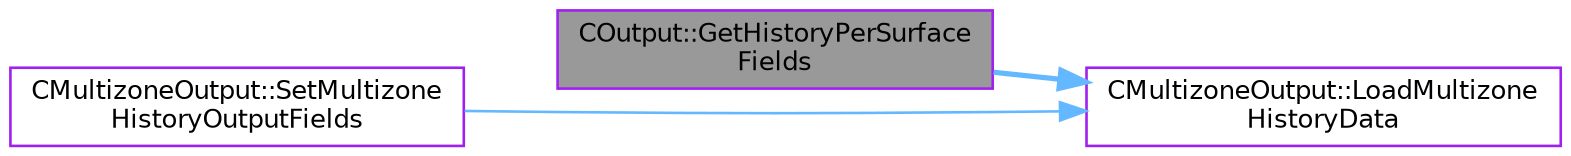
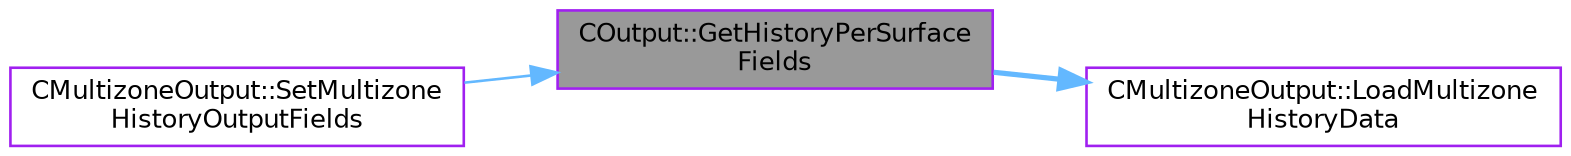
(762, 113) -> (498, 79)
